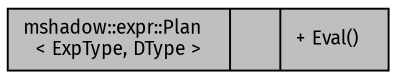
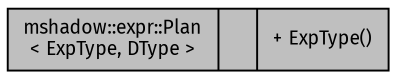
(328, 39) -> (323, 39)
